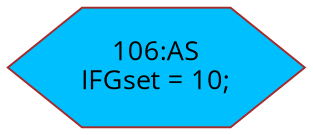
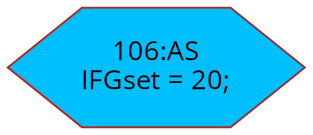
(156, 68) -> (156, 68)
